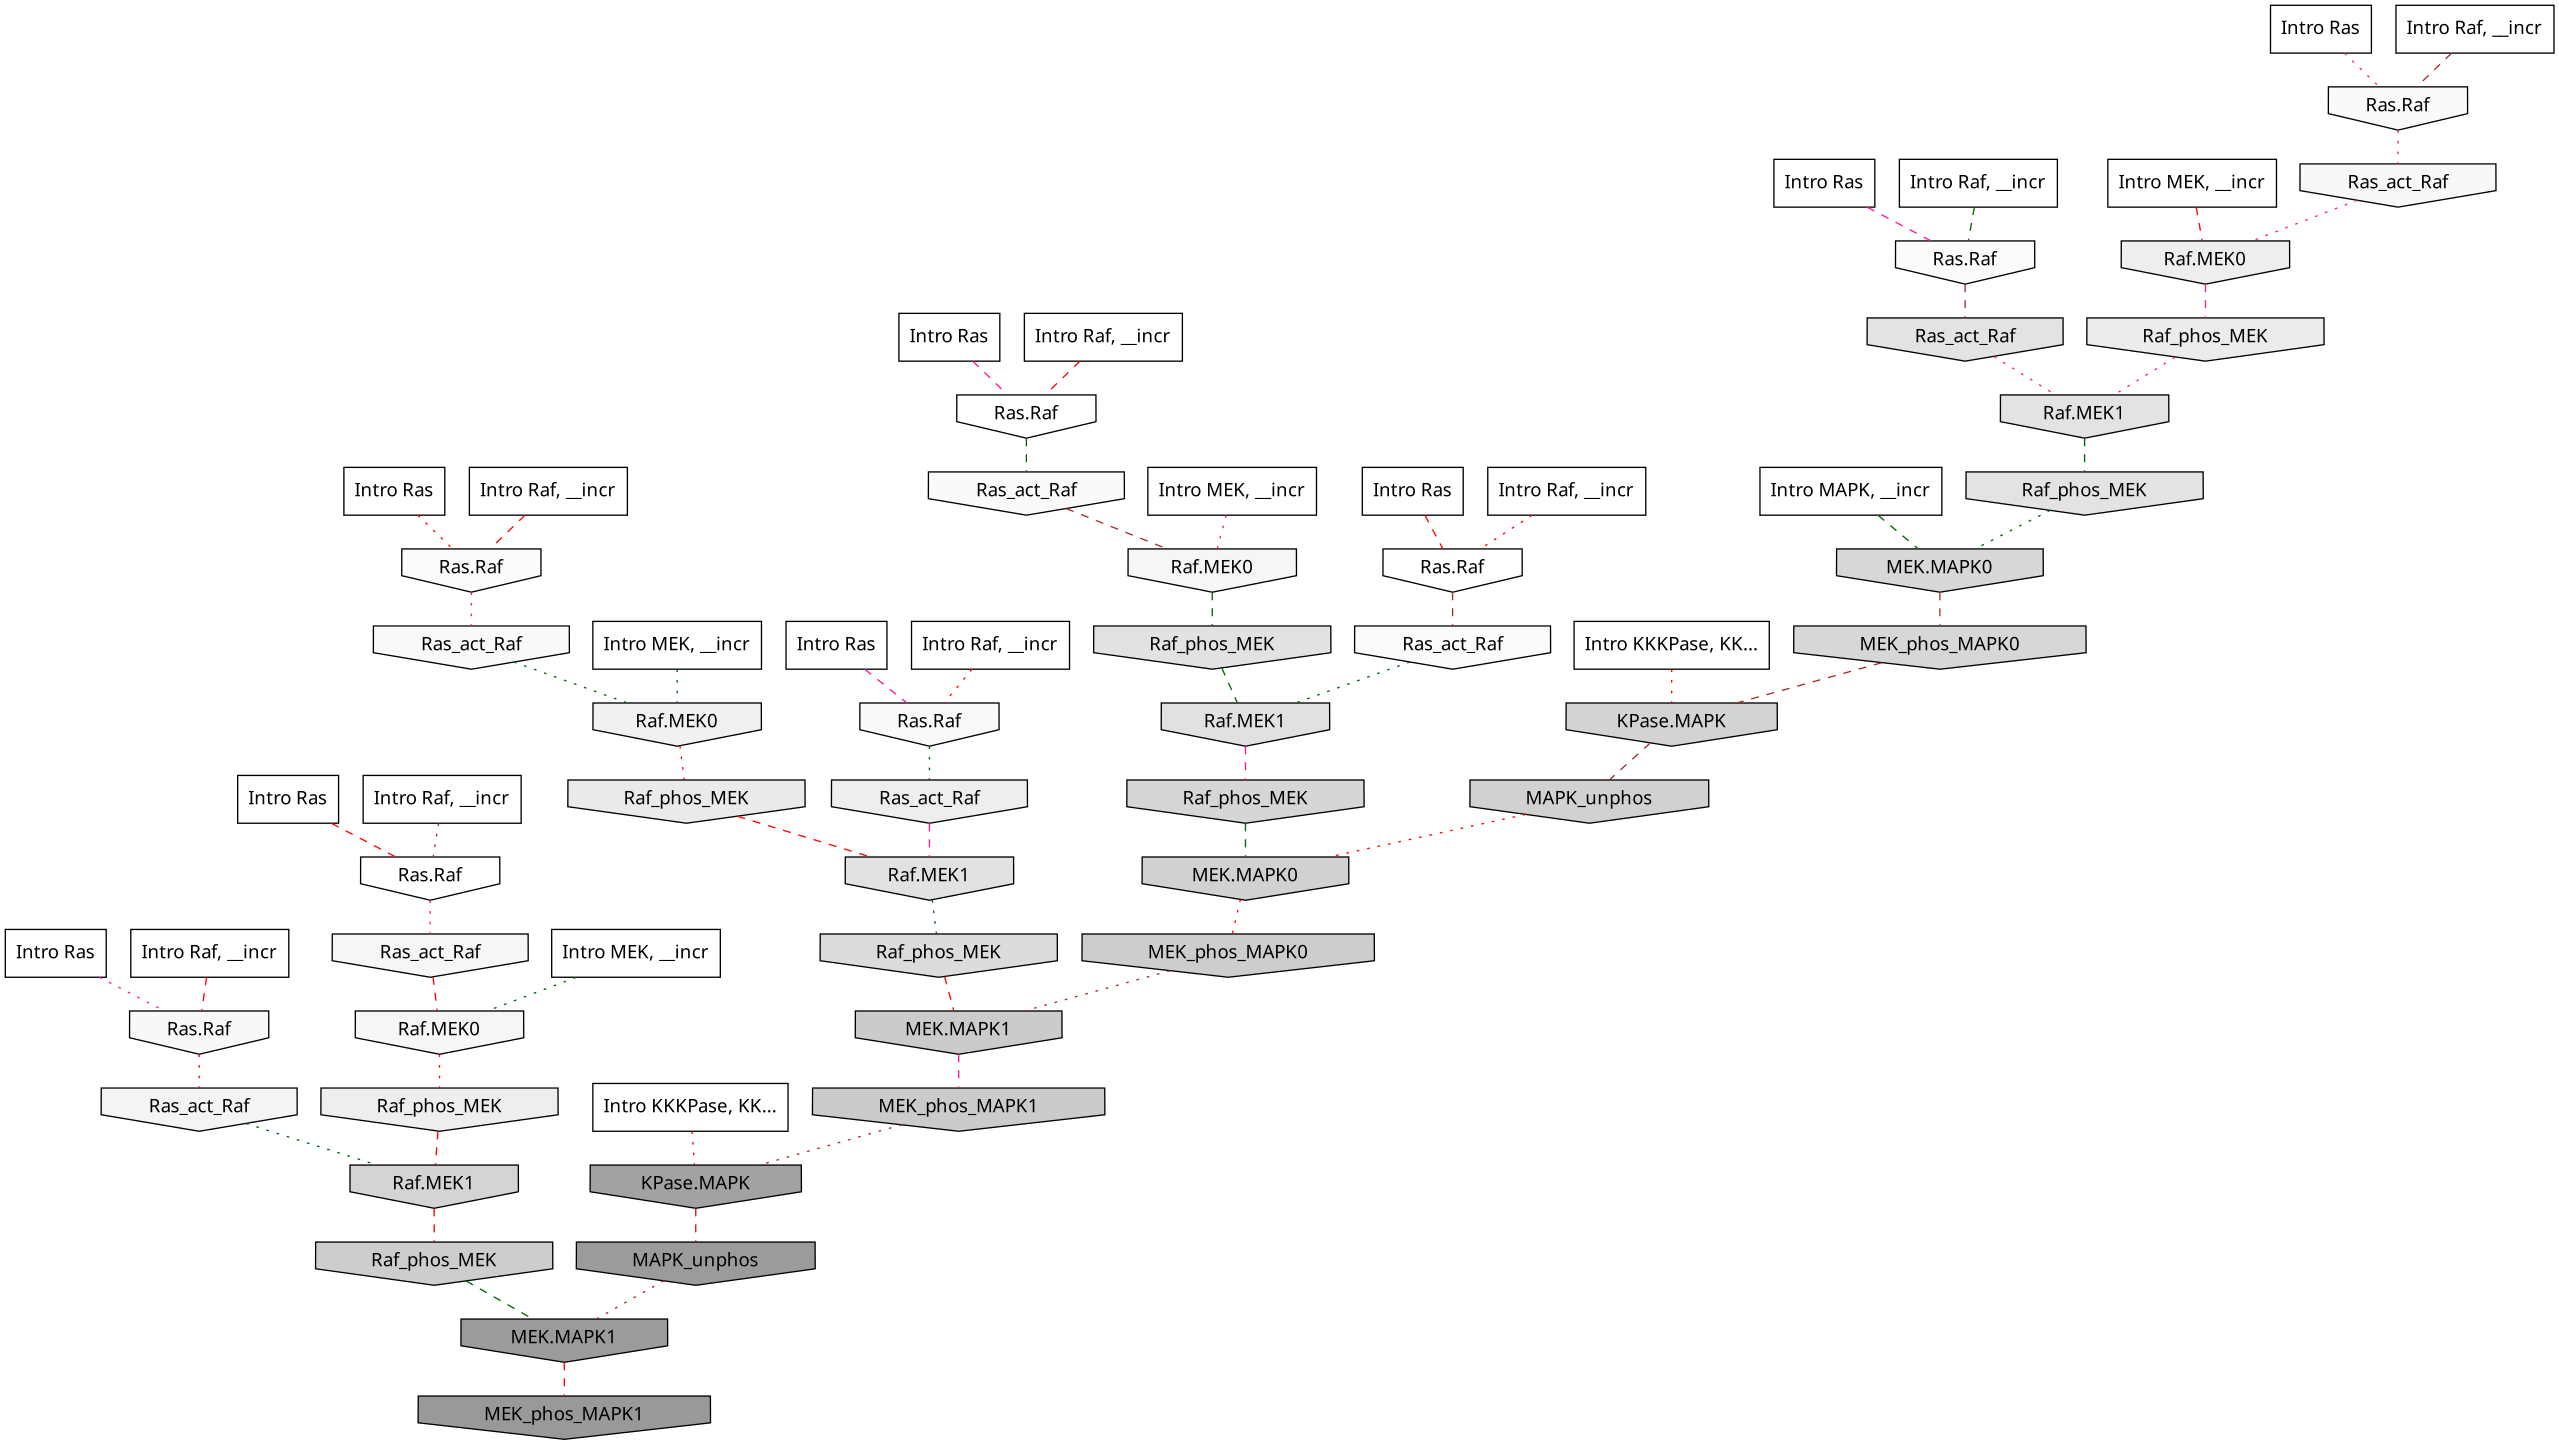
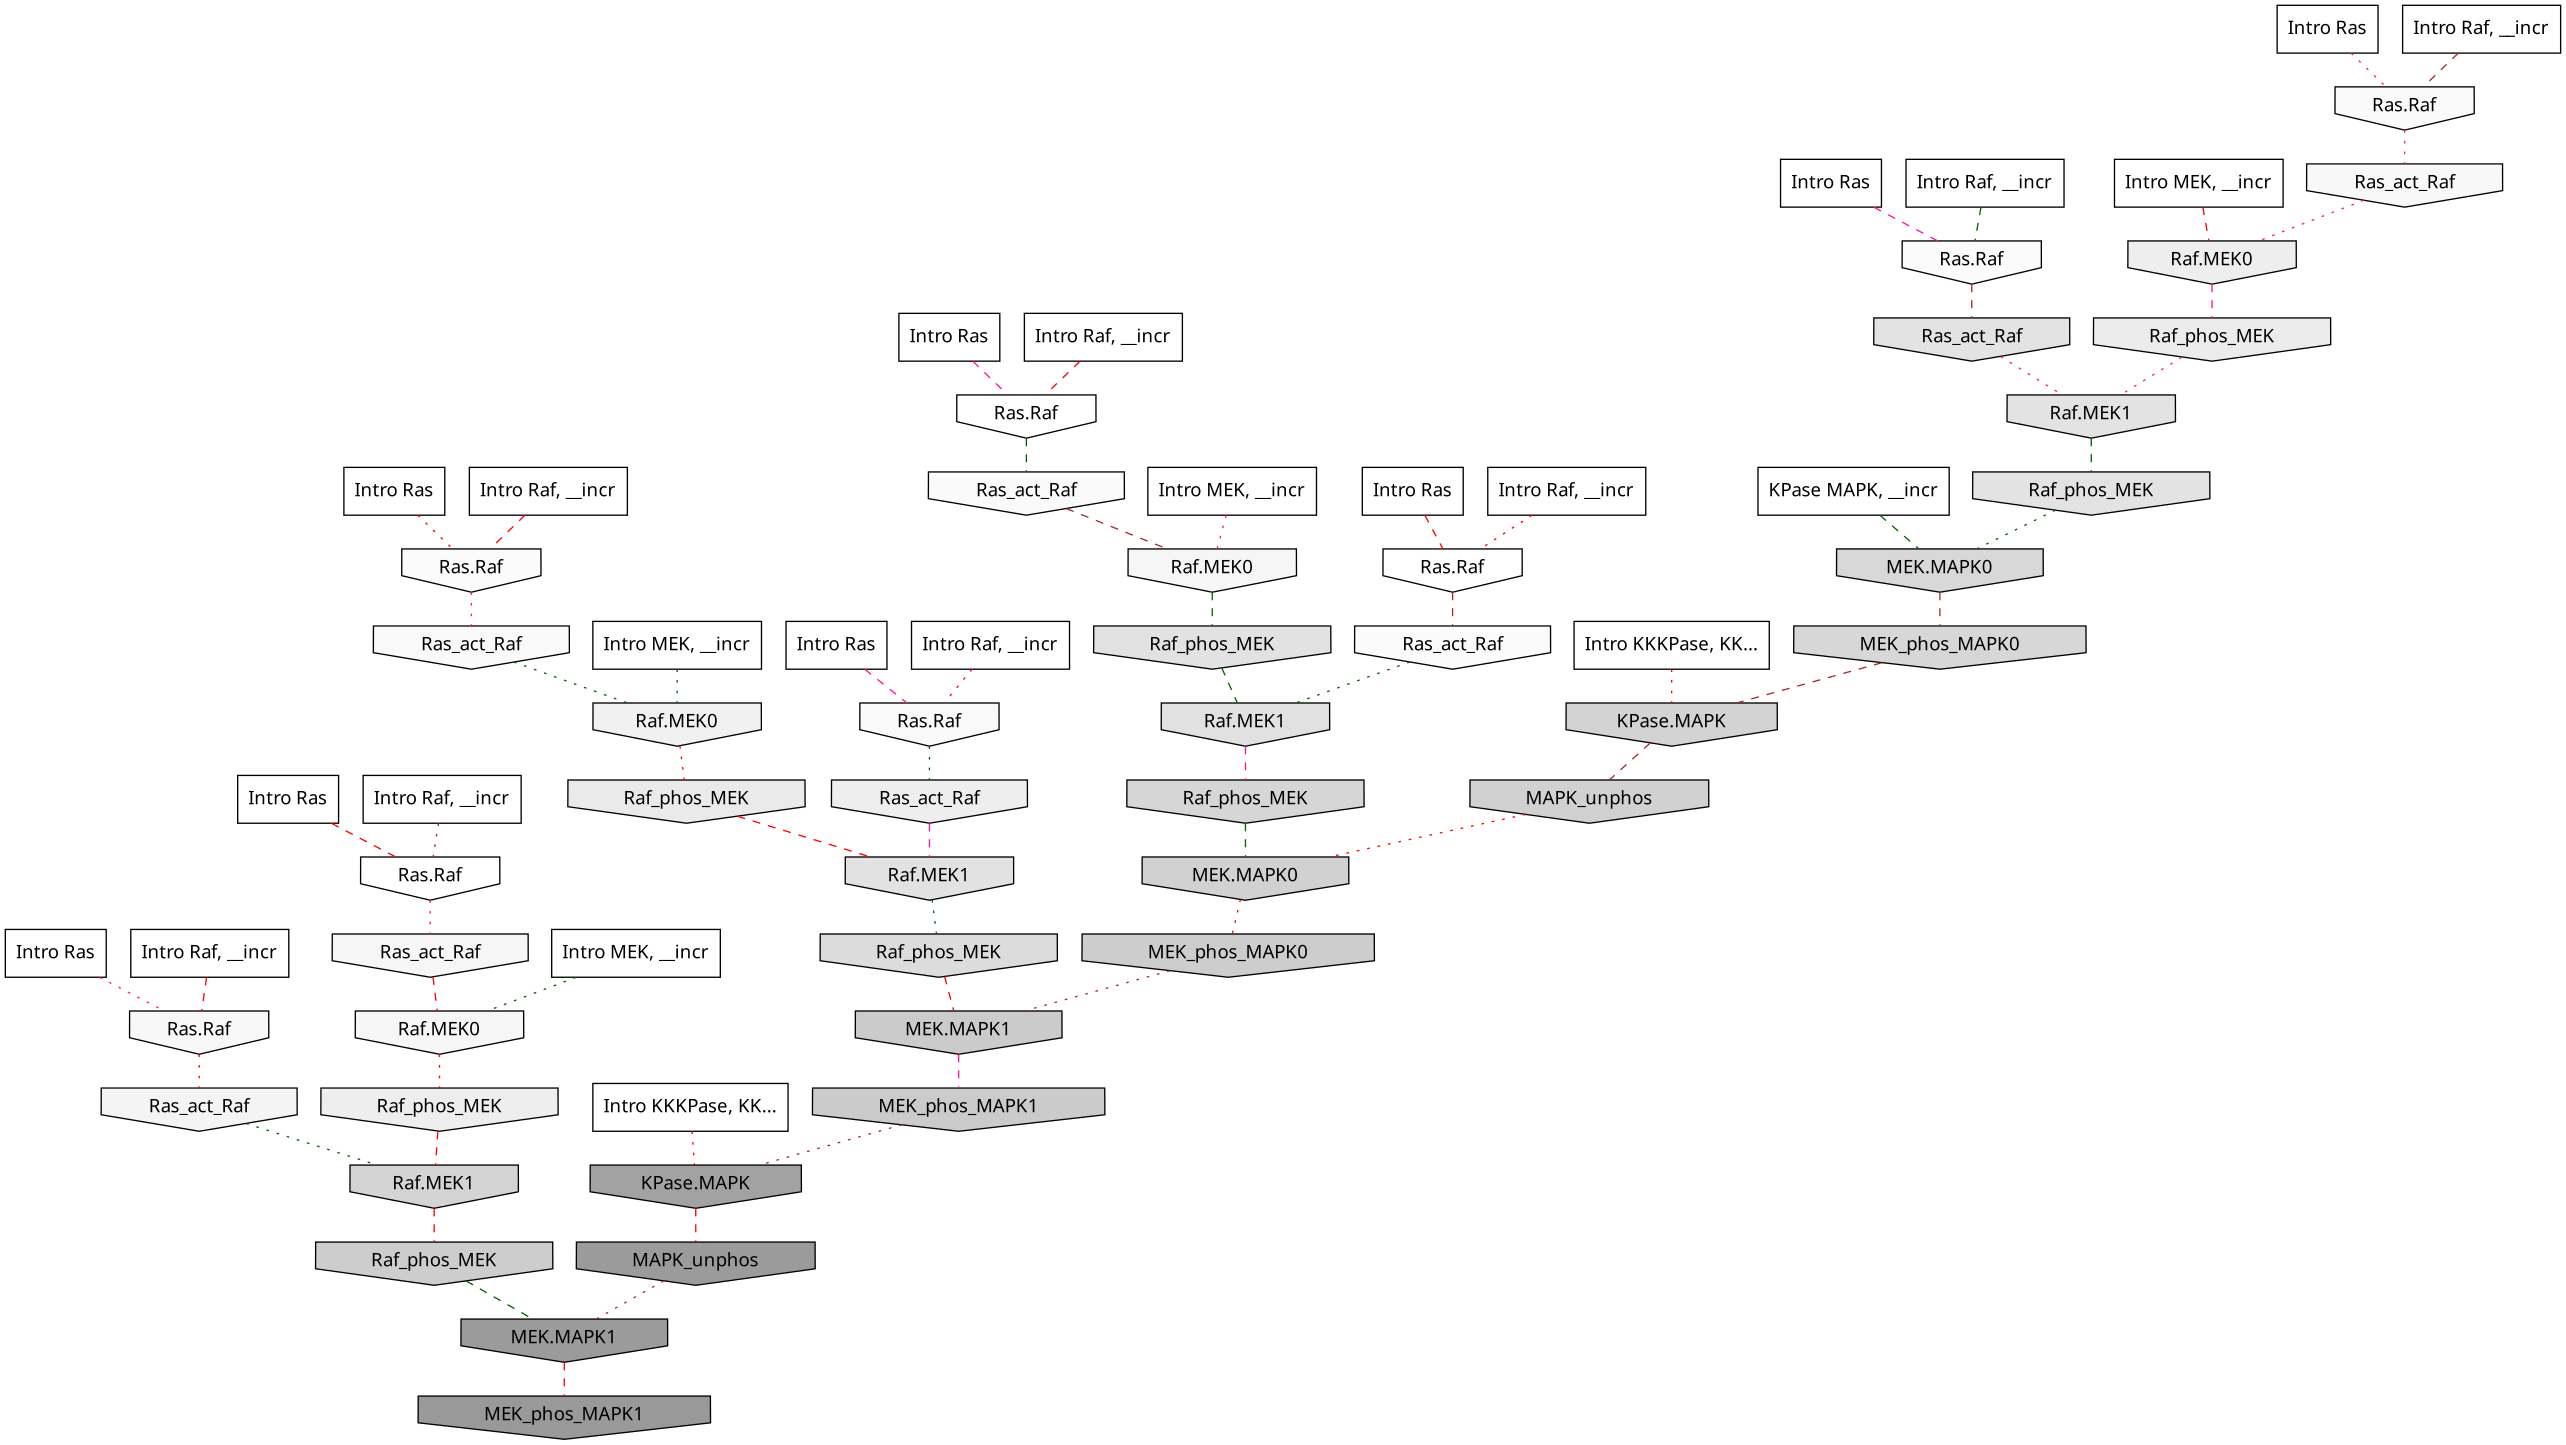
(1851, 491) -> (1854, 491)
